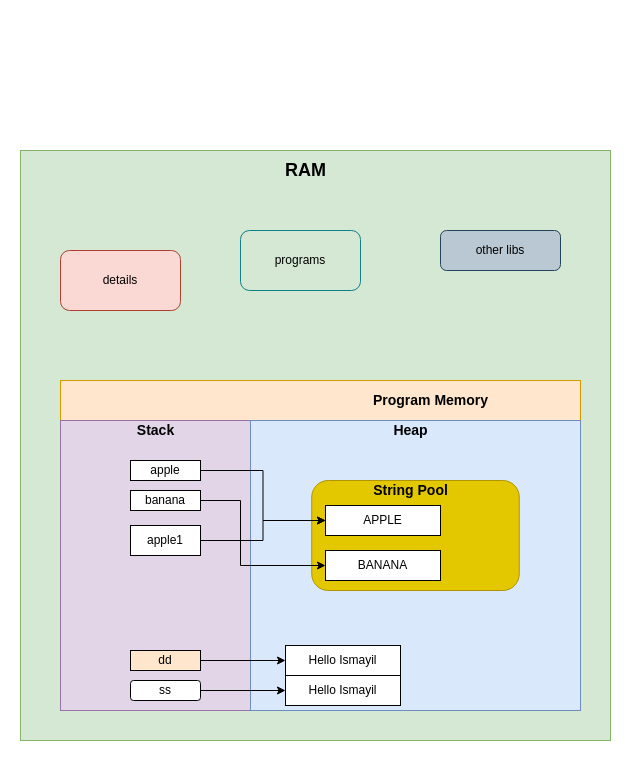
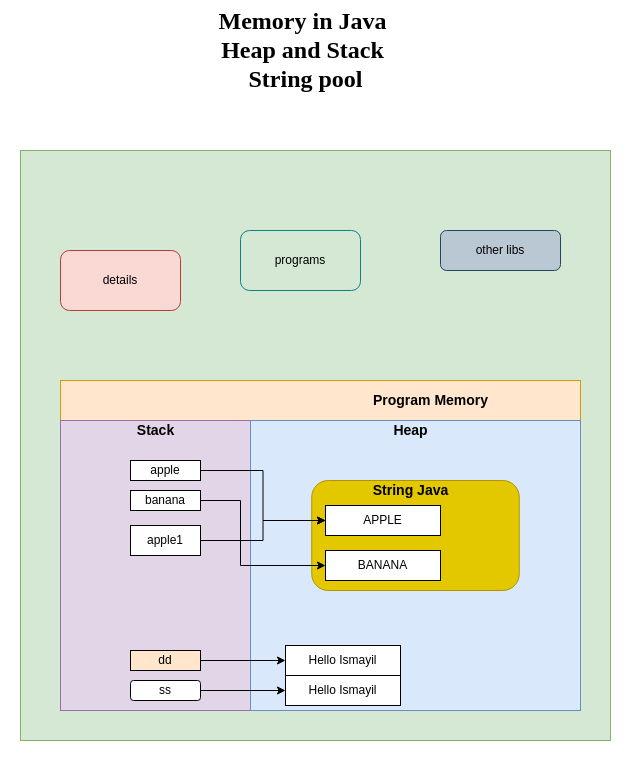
none -> (306, 51)
(306, 171) -> none
(411, 491) -> (411, 491)
